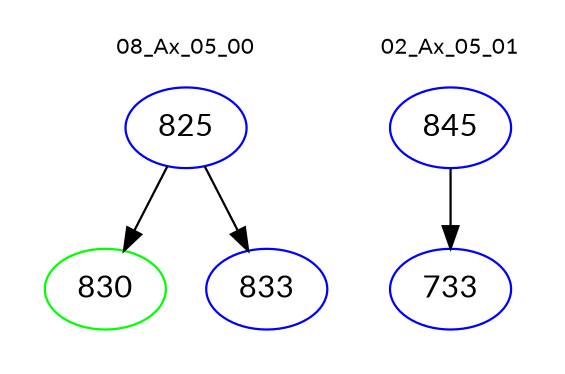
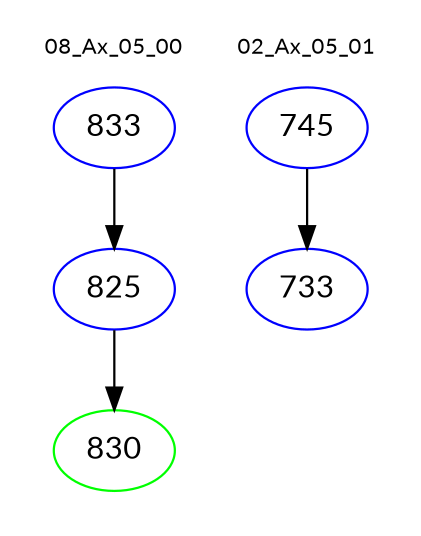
(451, 128) -> (307, 128)
(221, 198) -> (114, 197)
